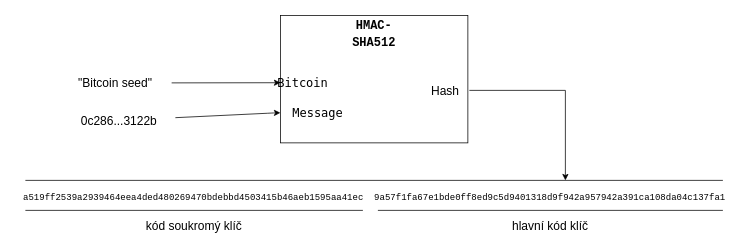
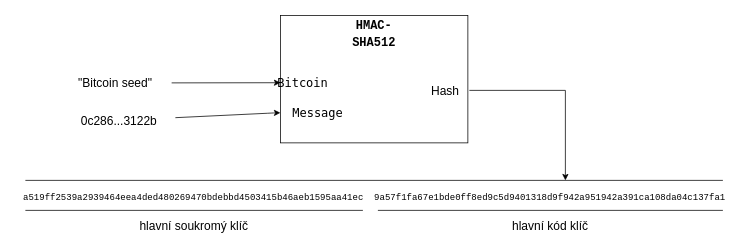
(374, 195) -> (374, 195)
(194, 225) -> (194, 225)
